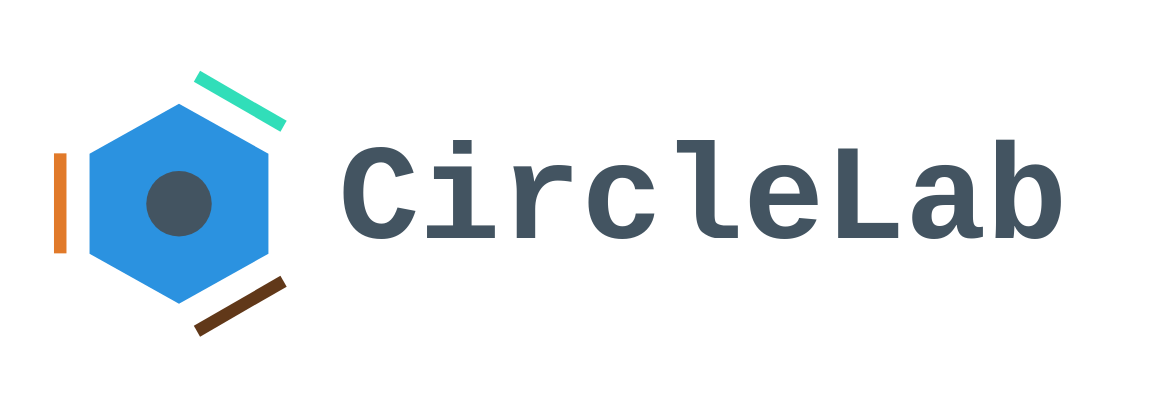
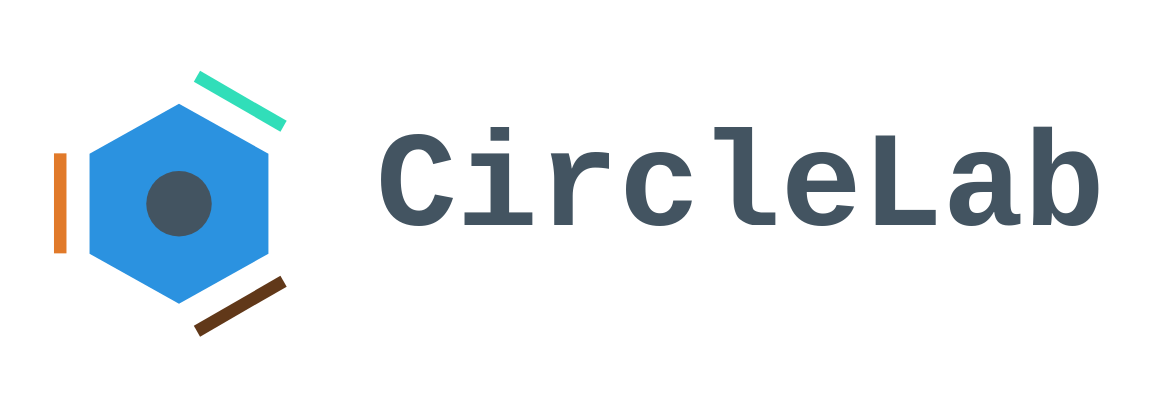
(704, 203) -> (741, 191)
